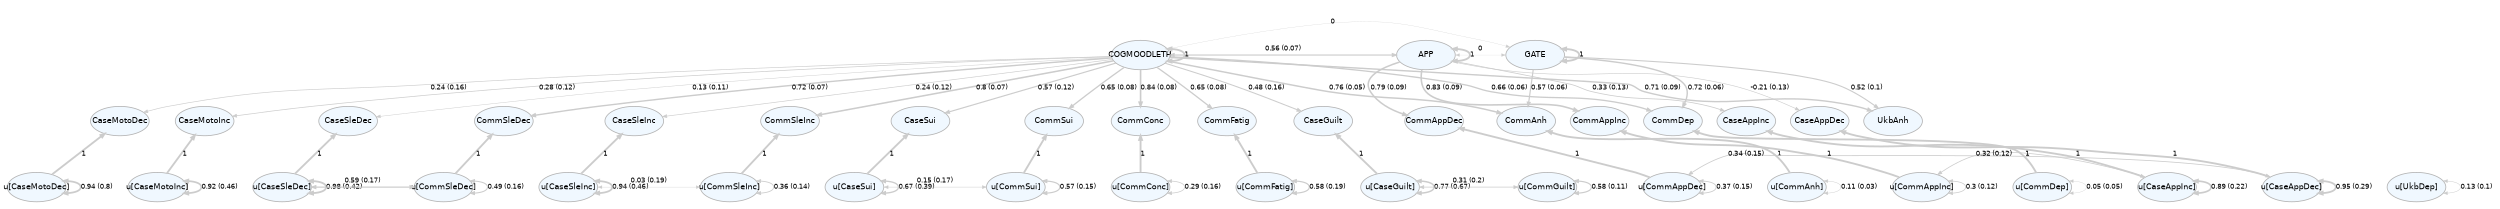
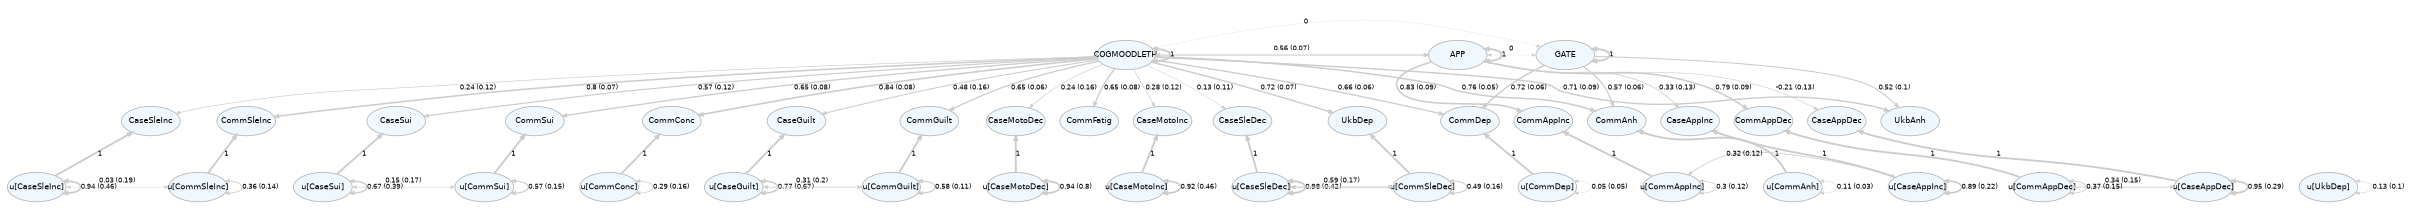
(504, 121) -> (1357, 121)
none -> (929, 121)
(1265, 187) -> none
